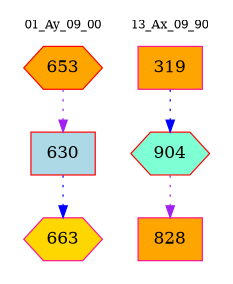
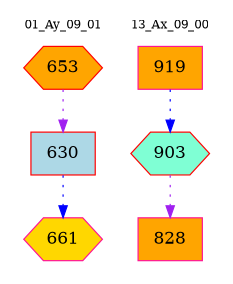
(63, 26) -> (63, 26)
(170, 26) -> (170, 26)
(170, 68) -> (170, 68)
(170, 154) -> (170, 154)
(63, 239) -> (63, 239)
